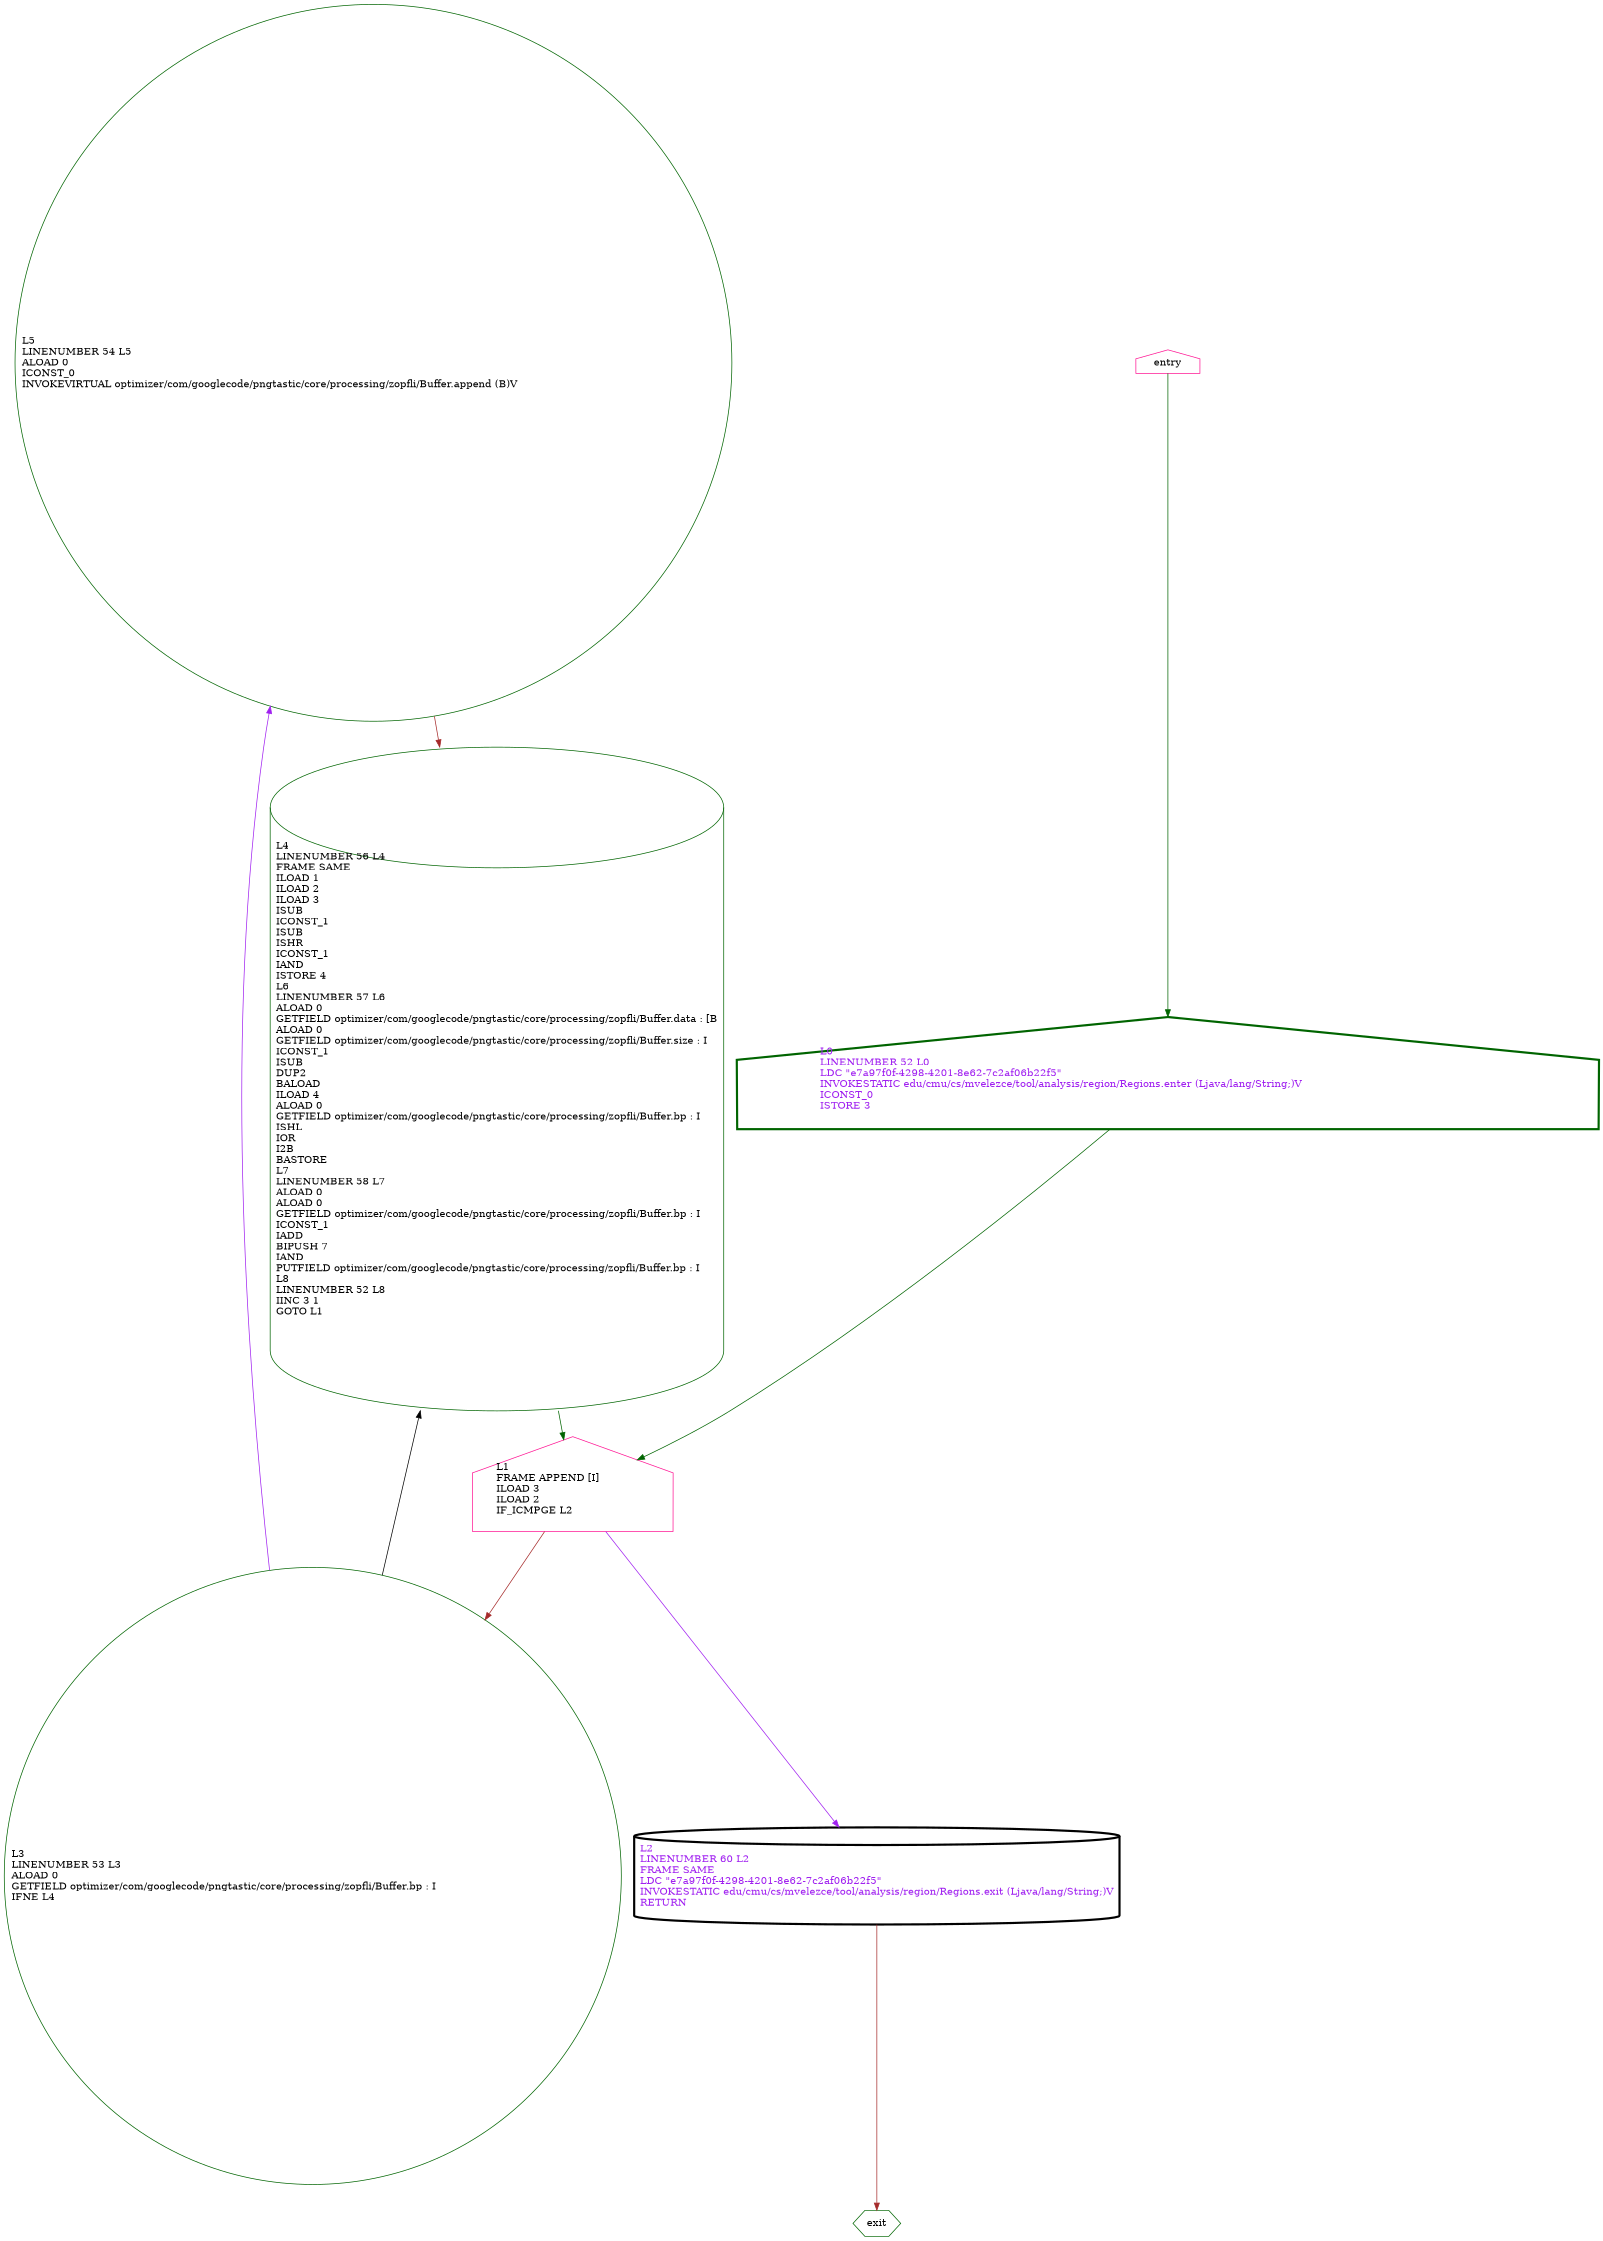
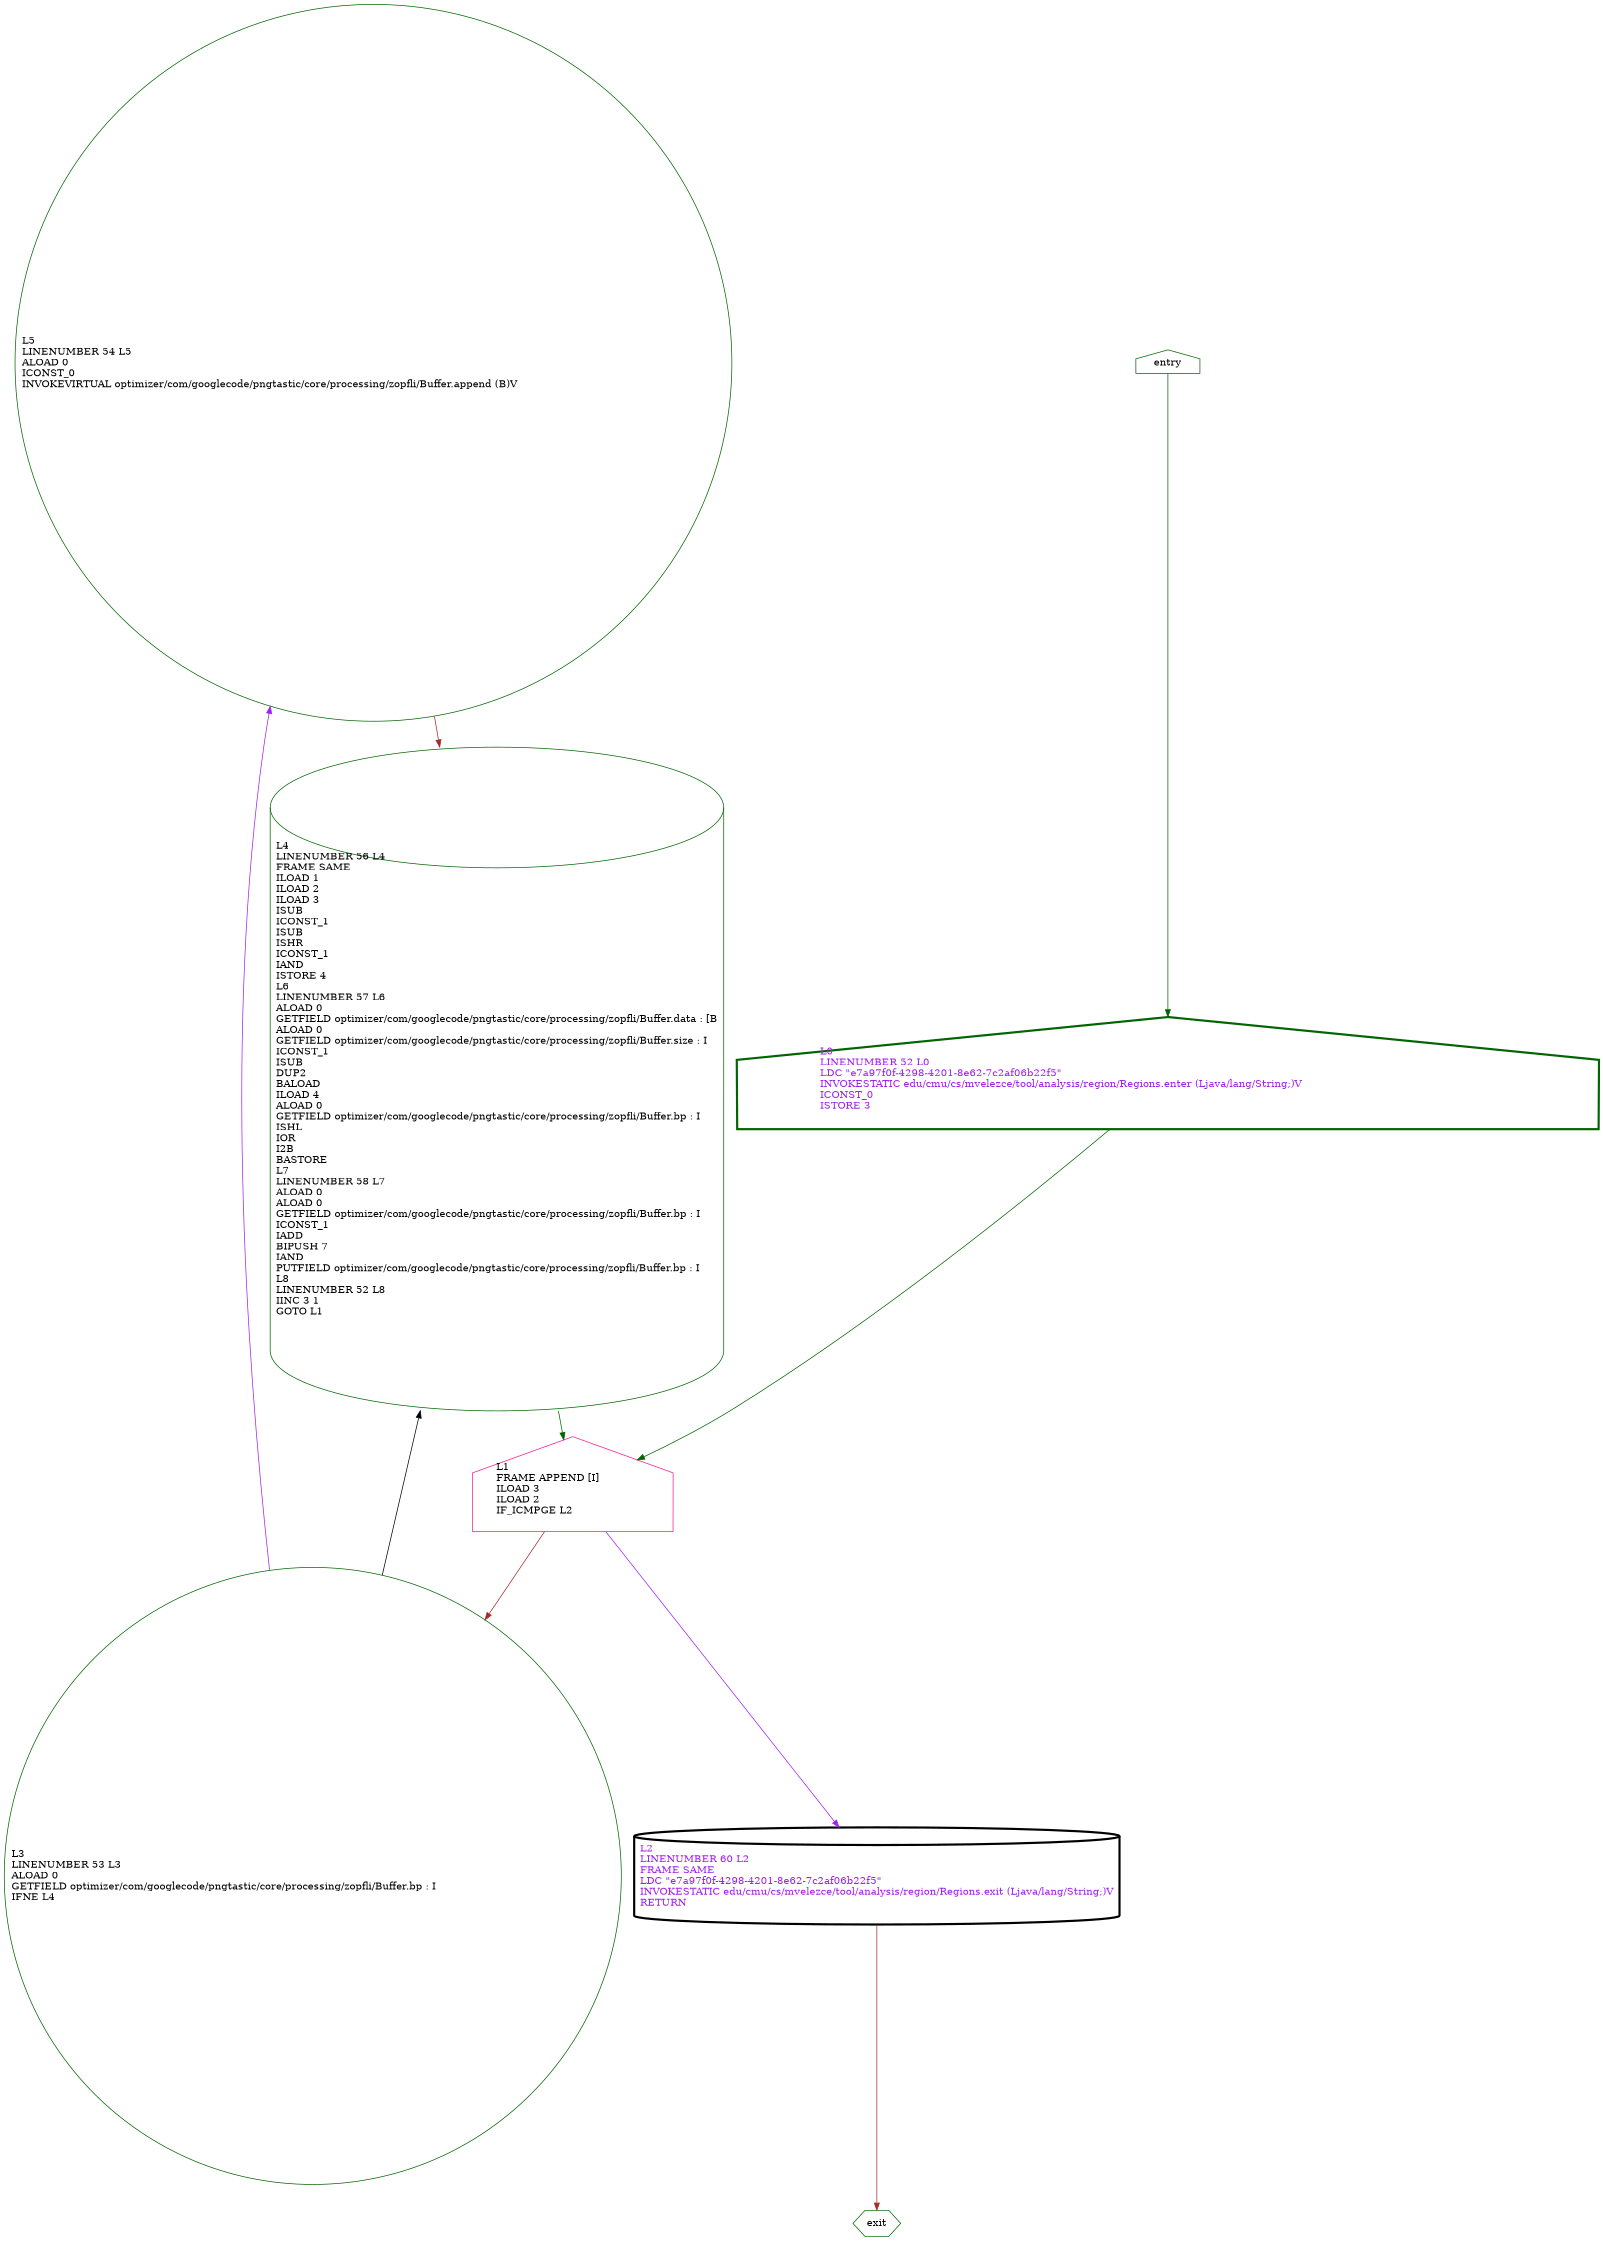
(1168, 363) -> (1168, 363)
